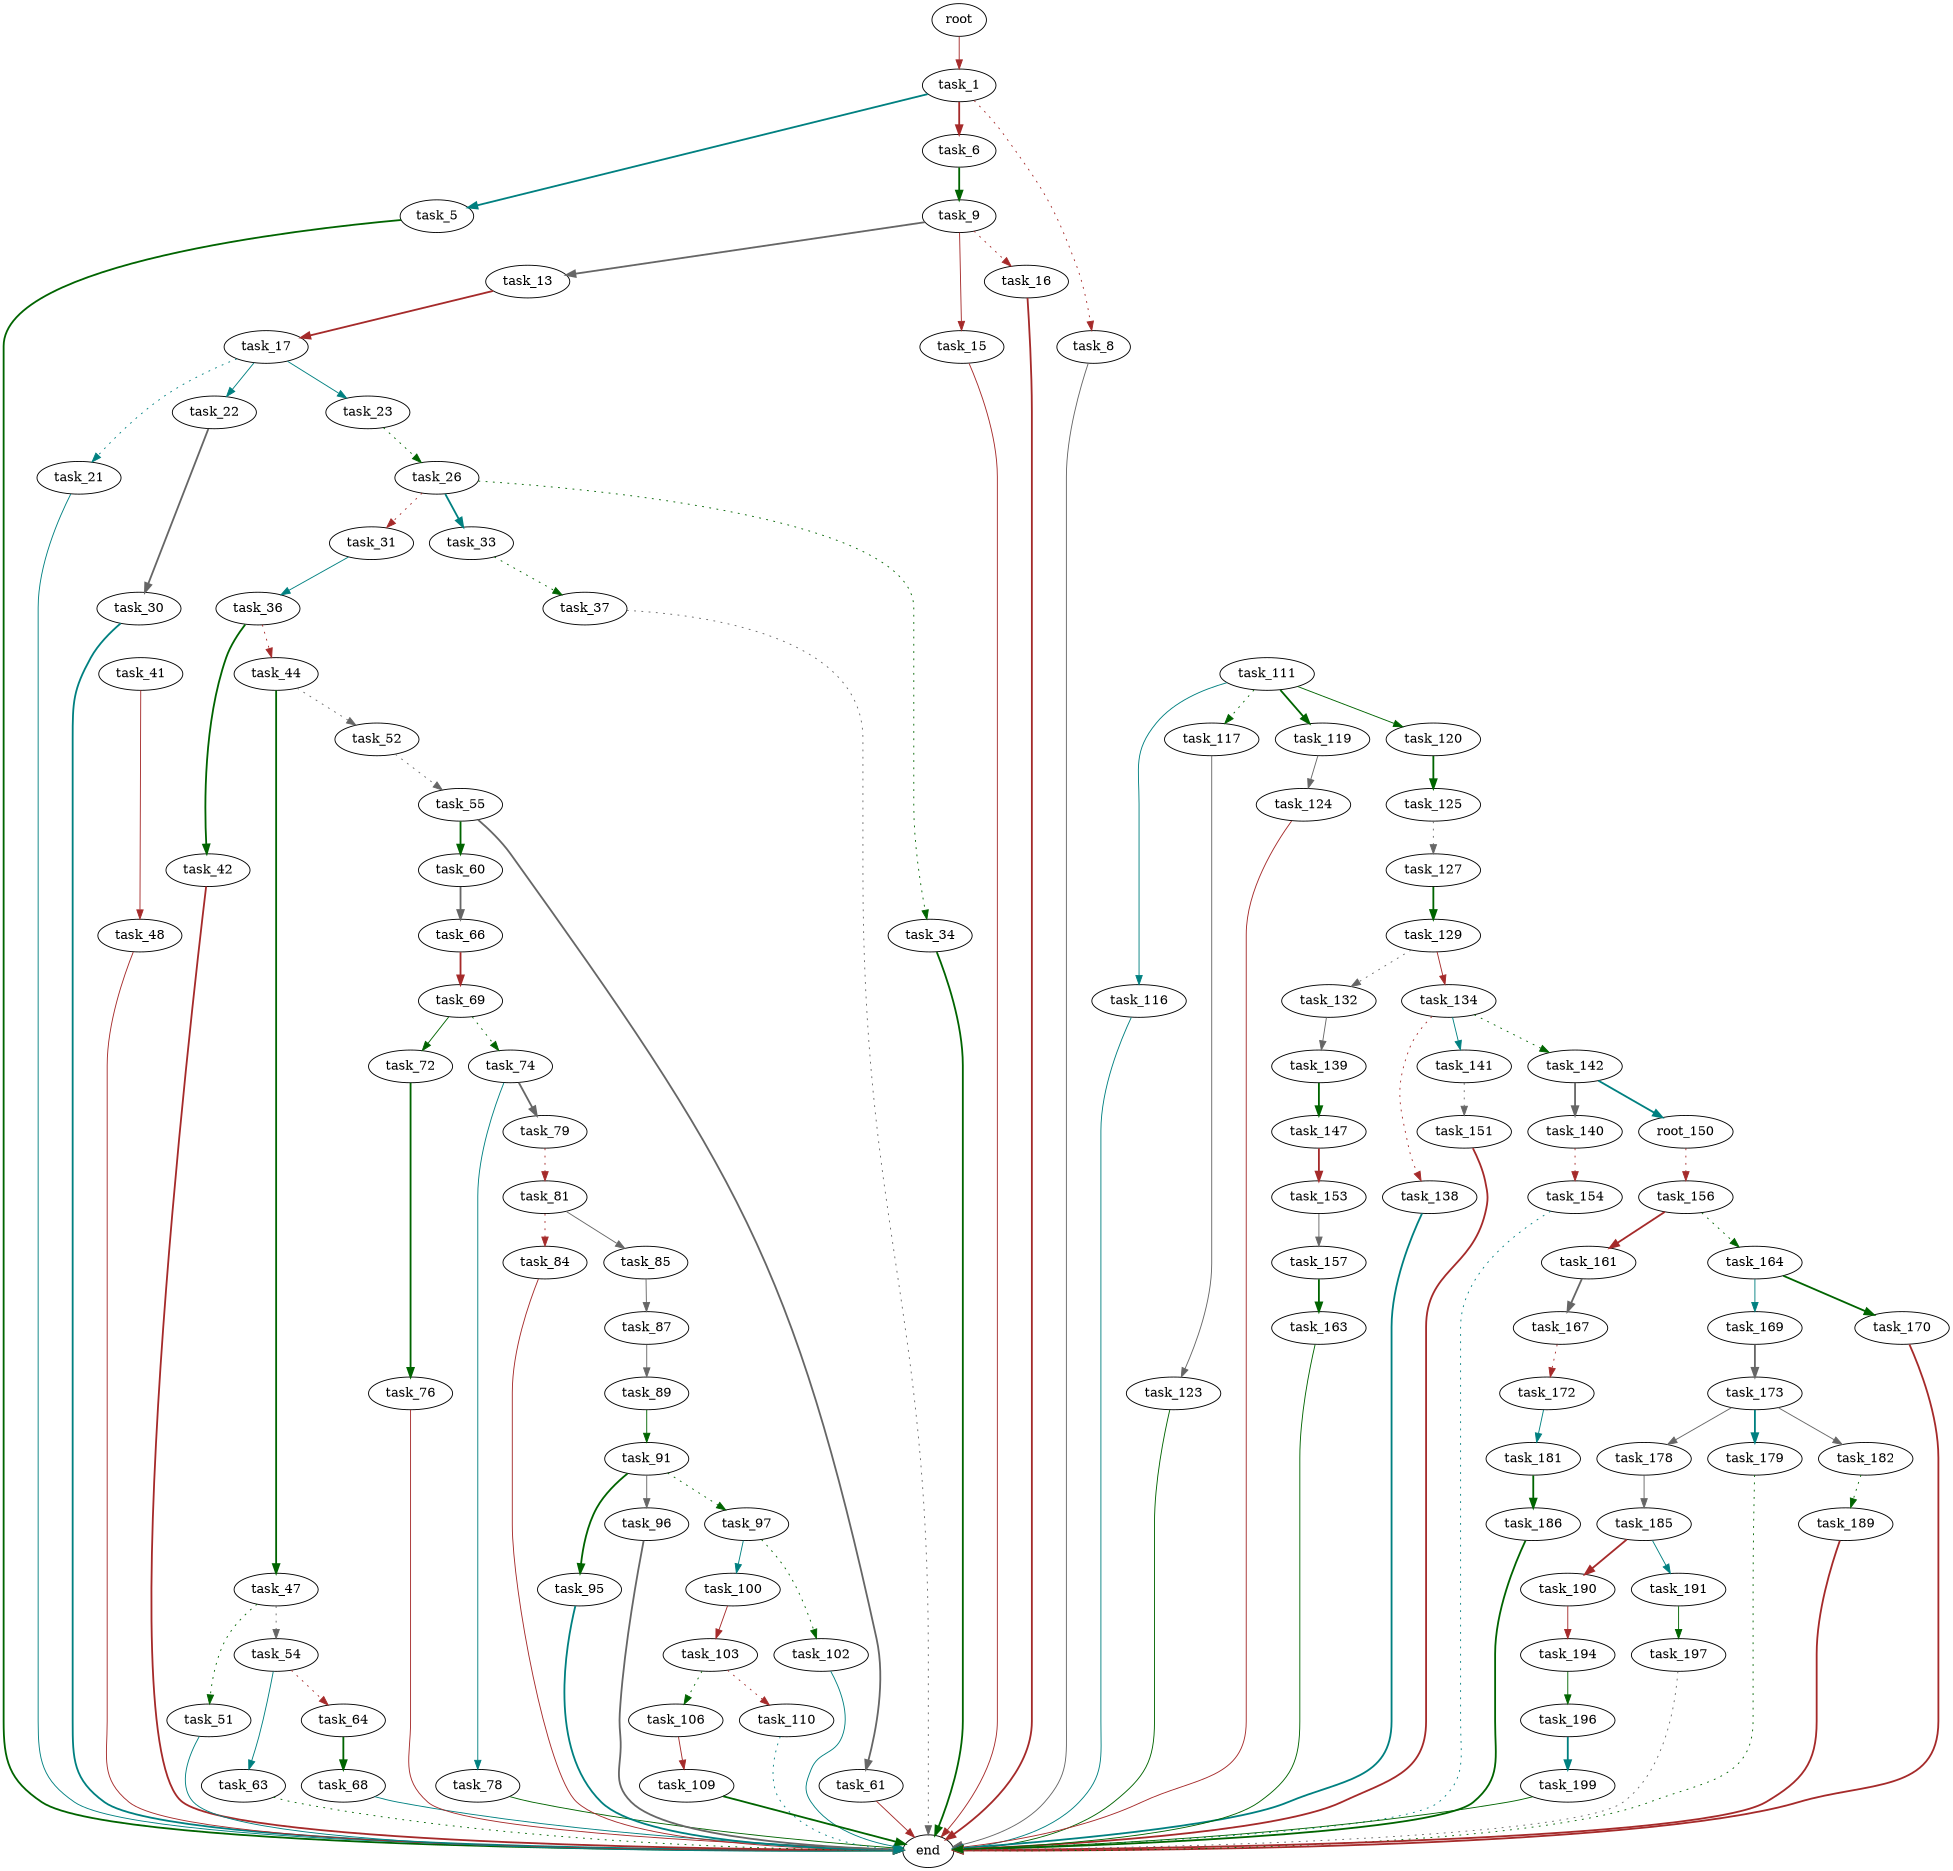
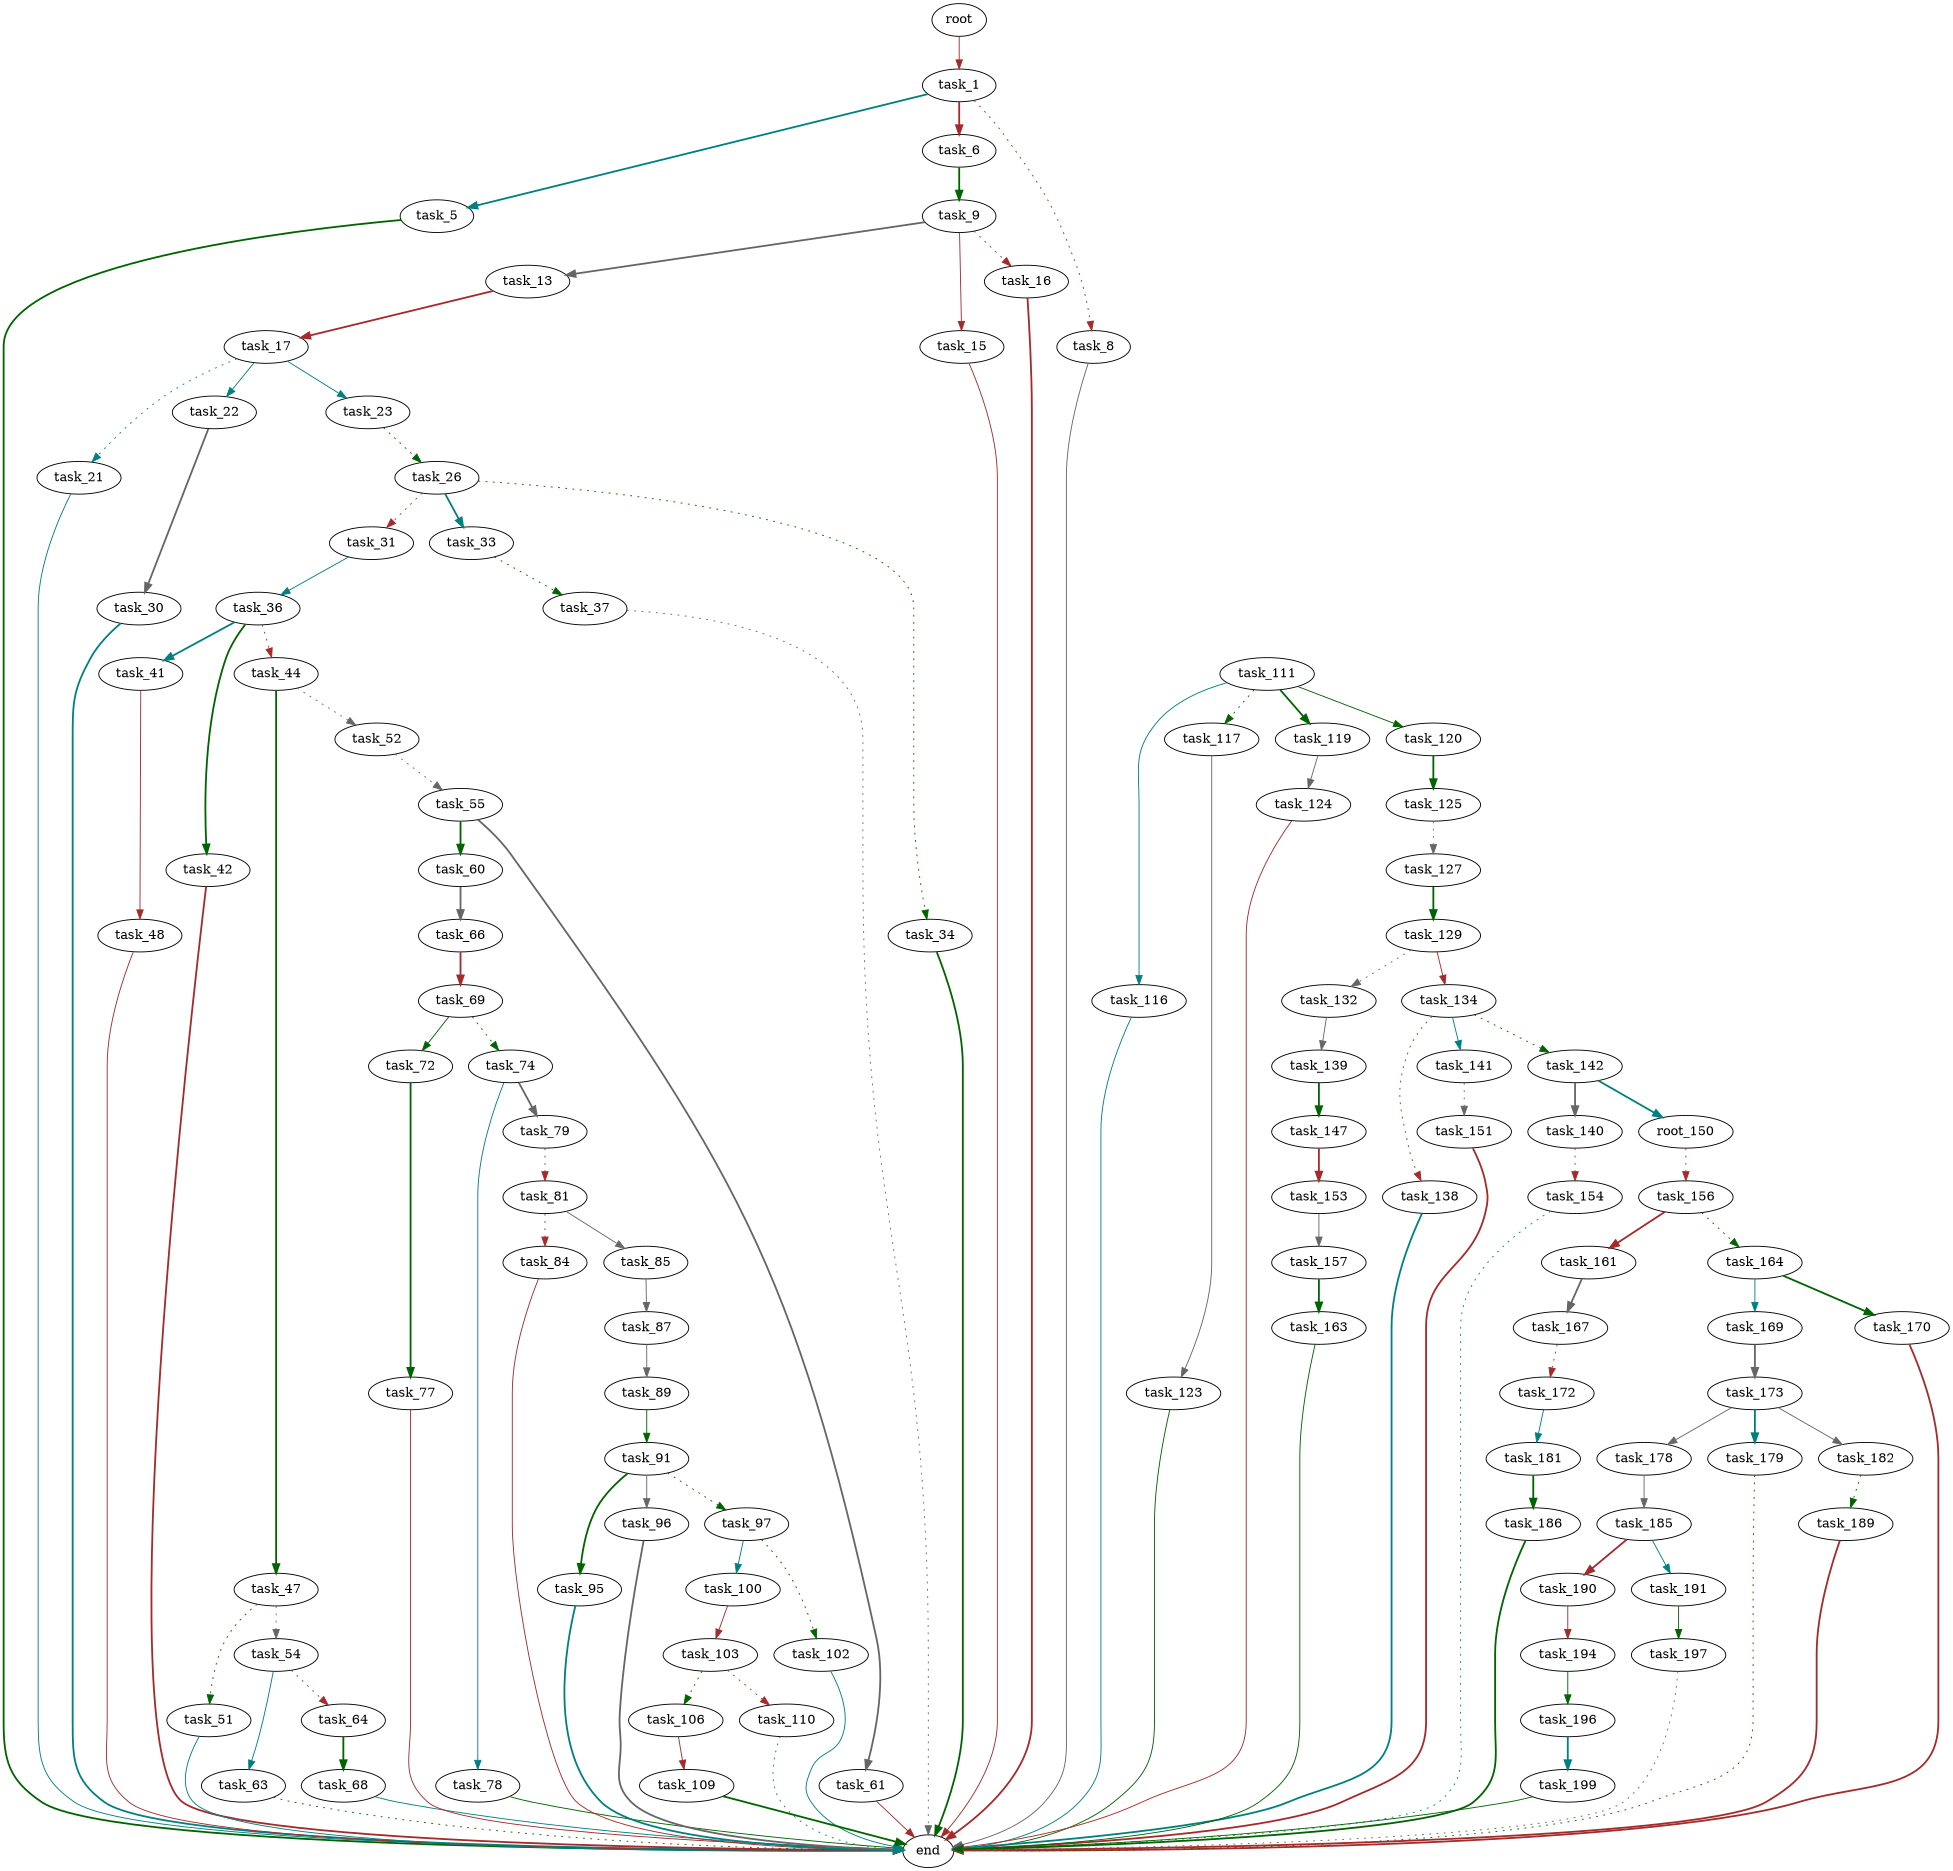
none -> (203, 639)
(411, 1393) -> (411, 1393)
